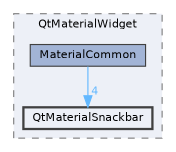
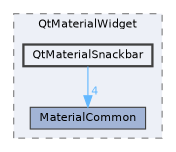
(88, 81) -> (88, 81)
